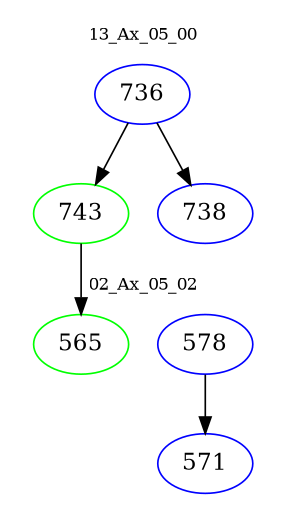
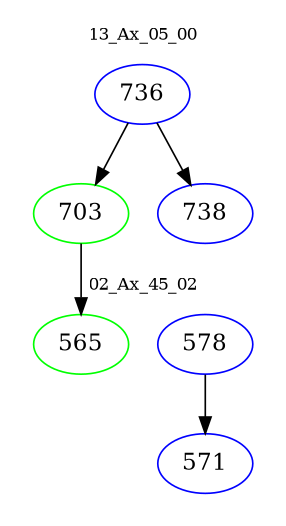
(81, 214) -> (81, 214)
(143, 286) -> (143, 286)
